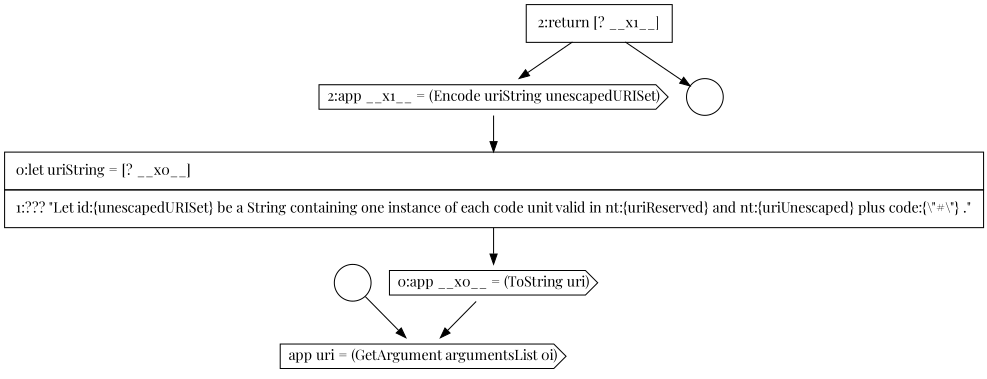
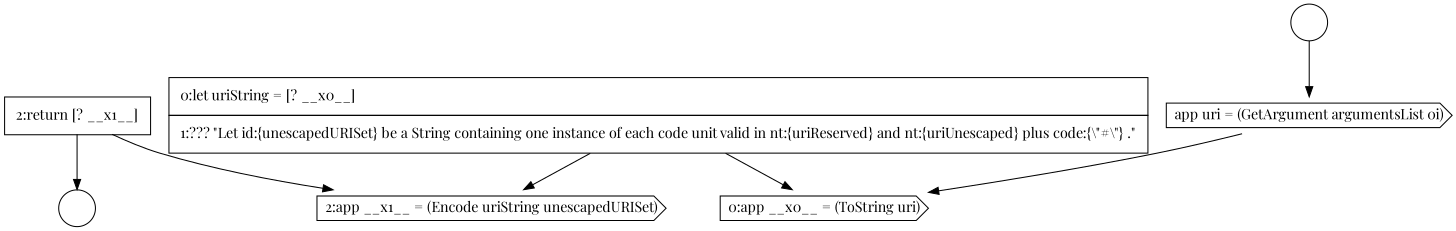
(494, 128) -> (562, 169)
(462, 316) -> (1091, 166)
